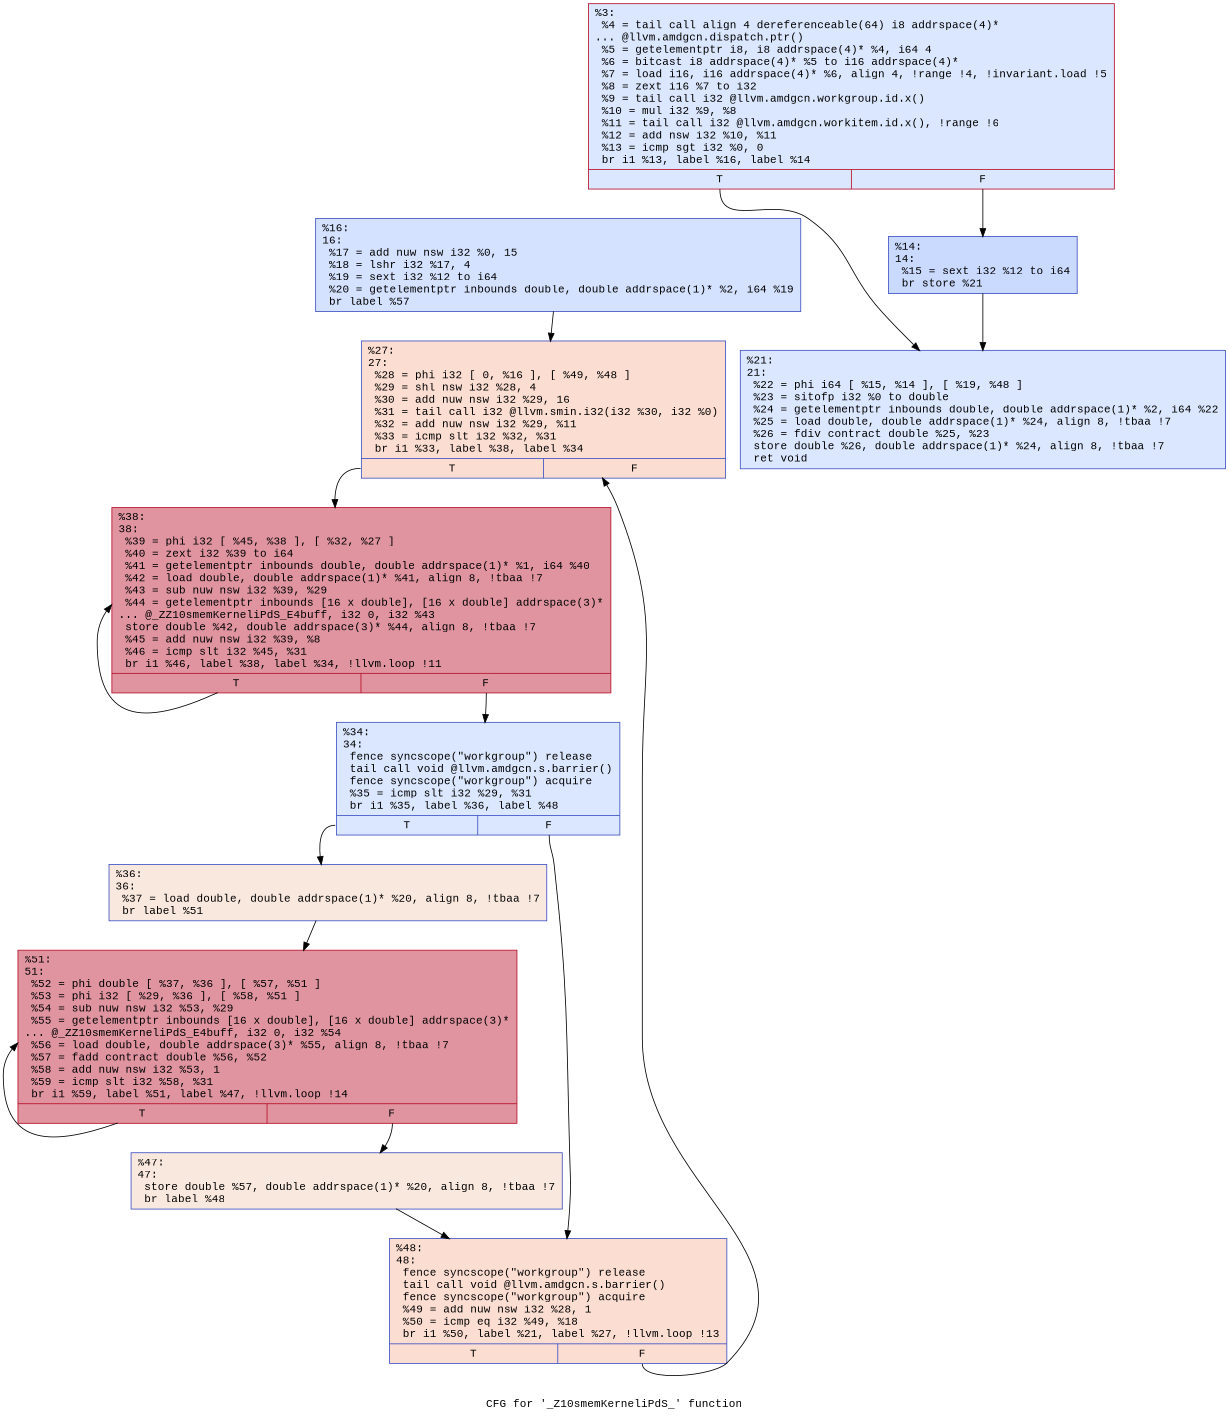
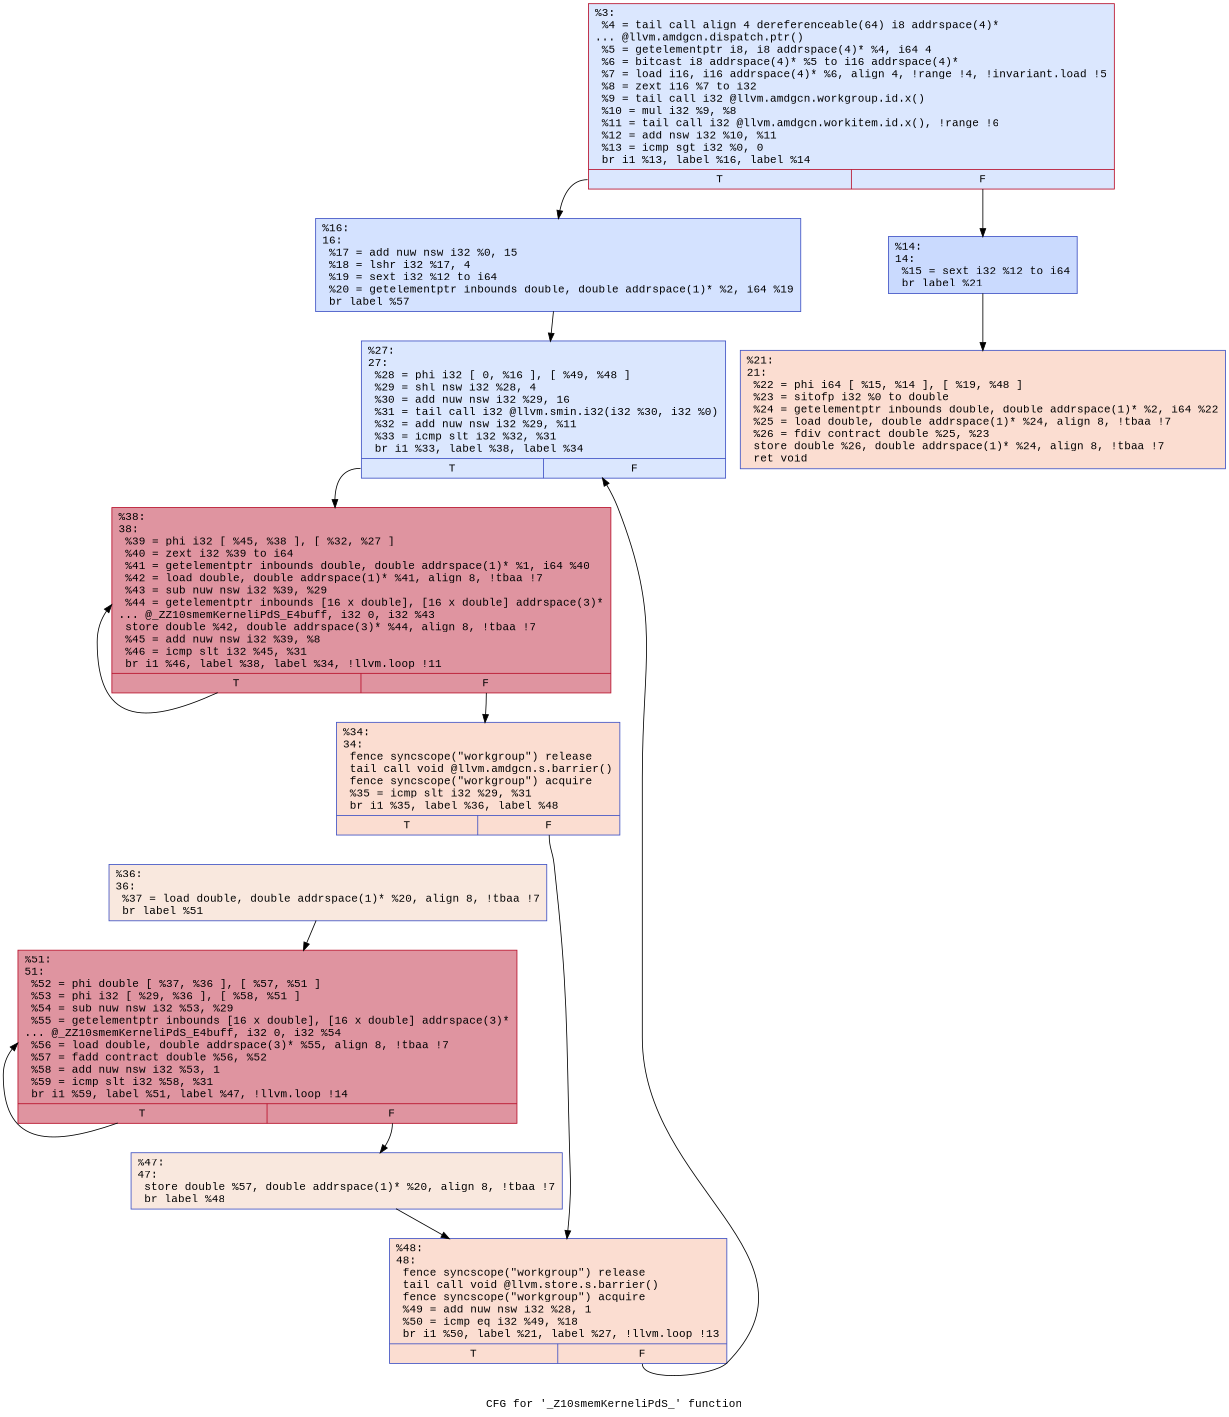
(832, 239) -> (568, 190)
(939, 283) -> (939, 283)
(543, 410) -> (543, 410)
(983, 410) -> (983, 410)
(478, 779) -> (478, 779)
(321, 837) -> none
(531, 1285) -> (528, 1285)
